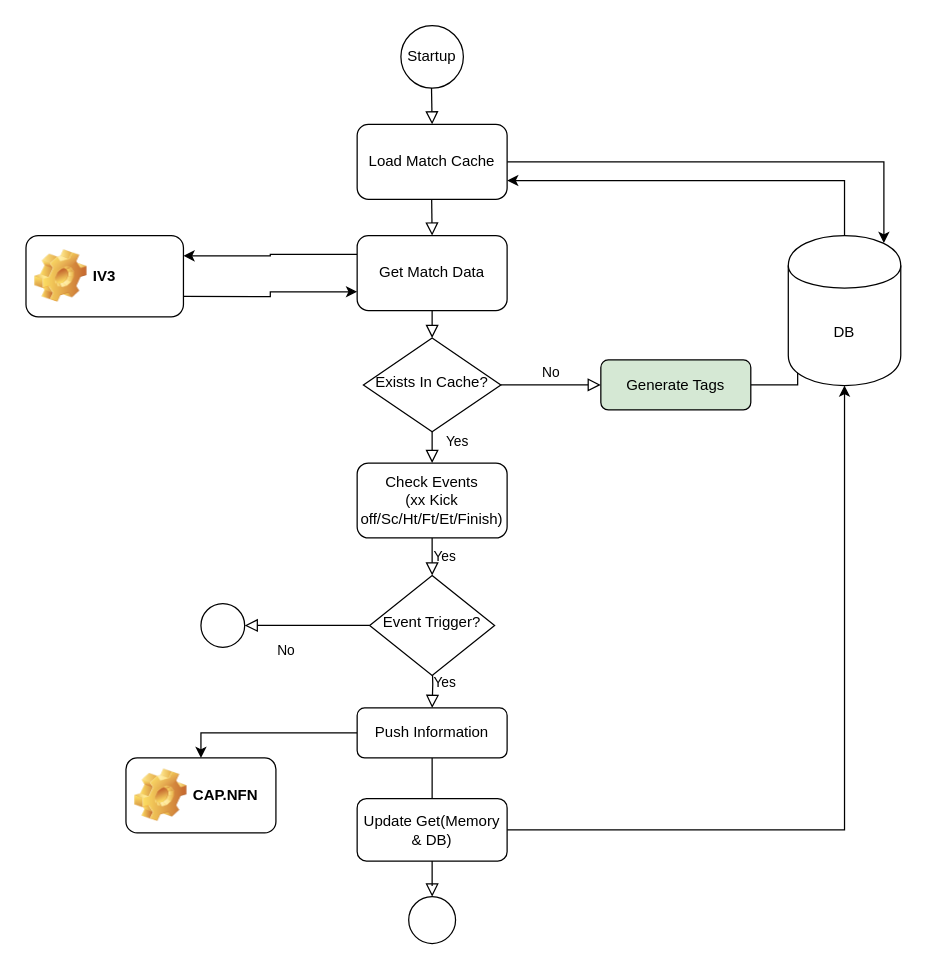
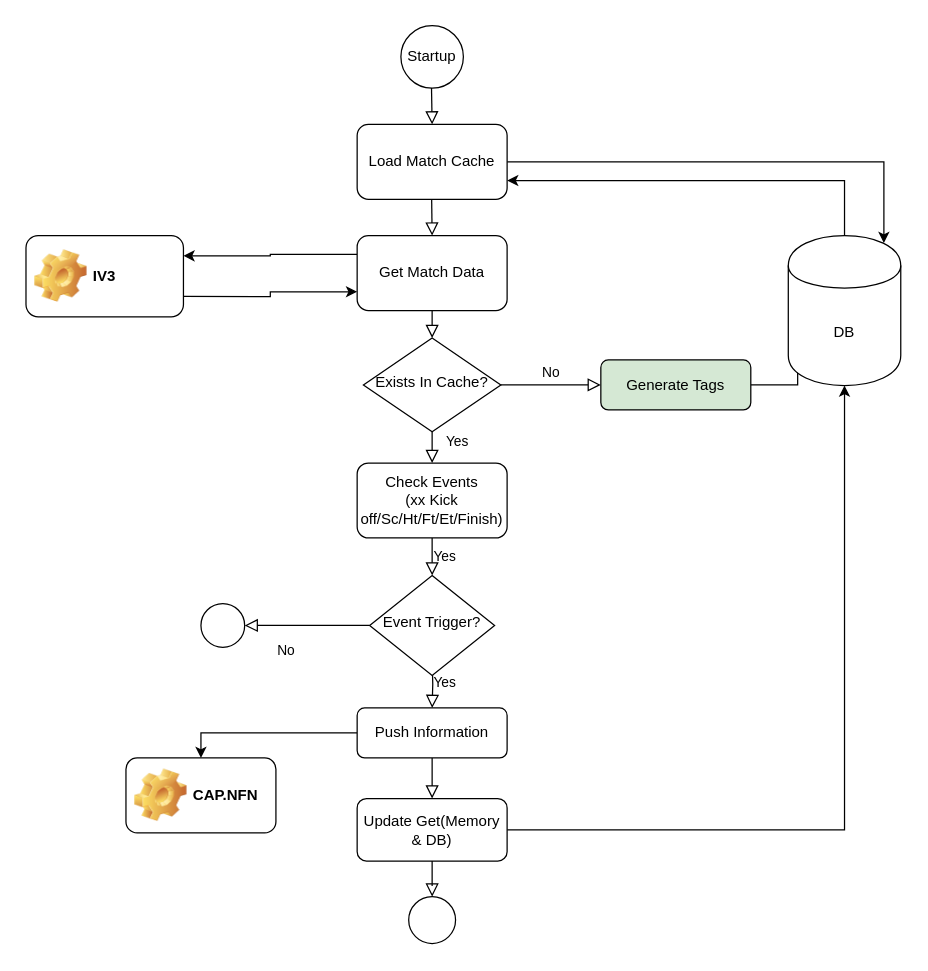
(432, 790) -> (432, 784)
